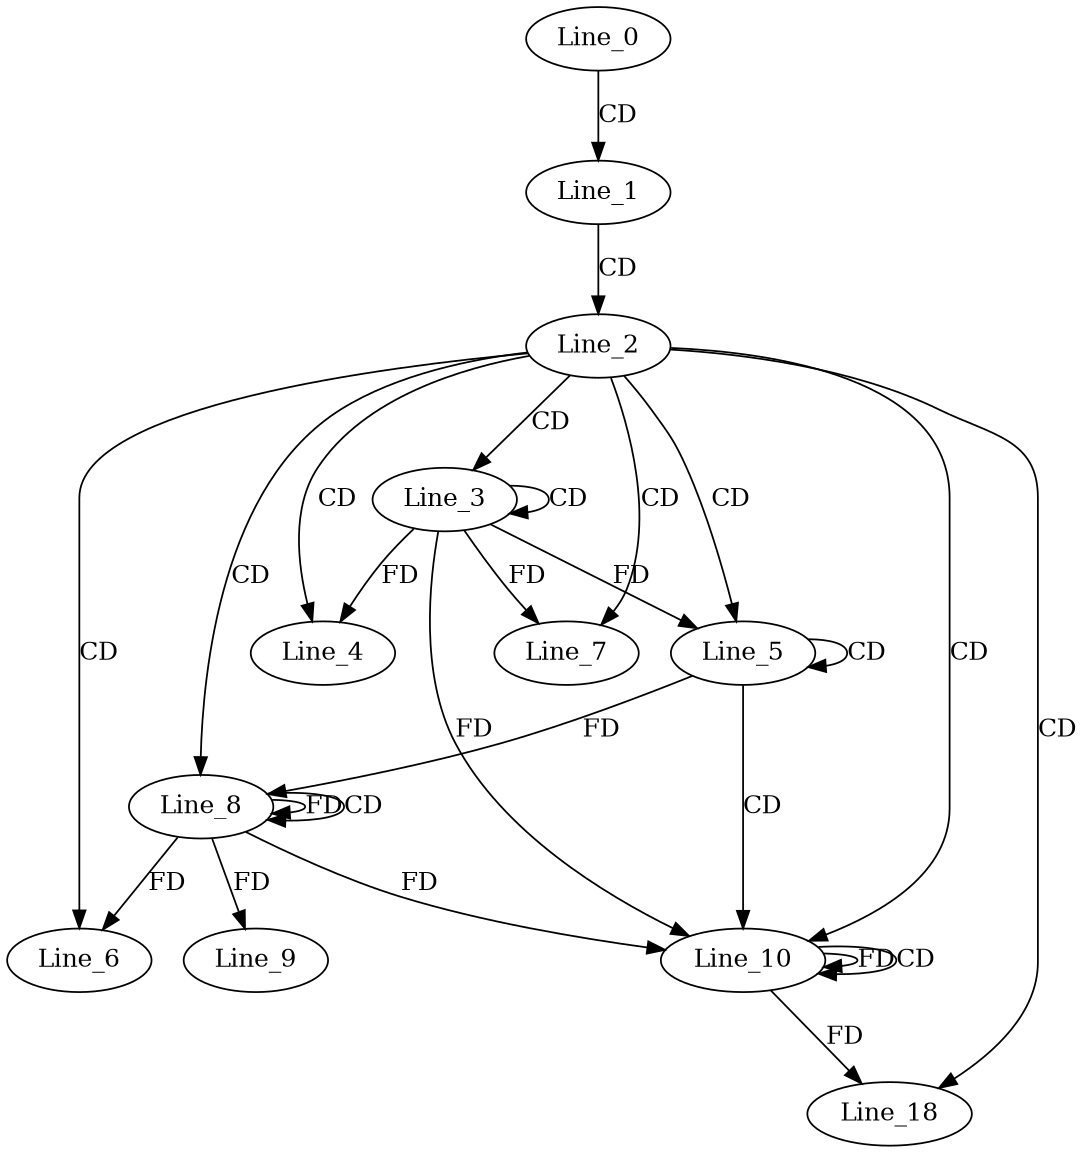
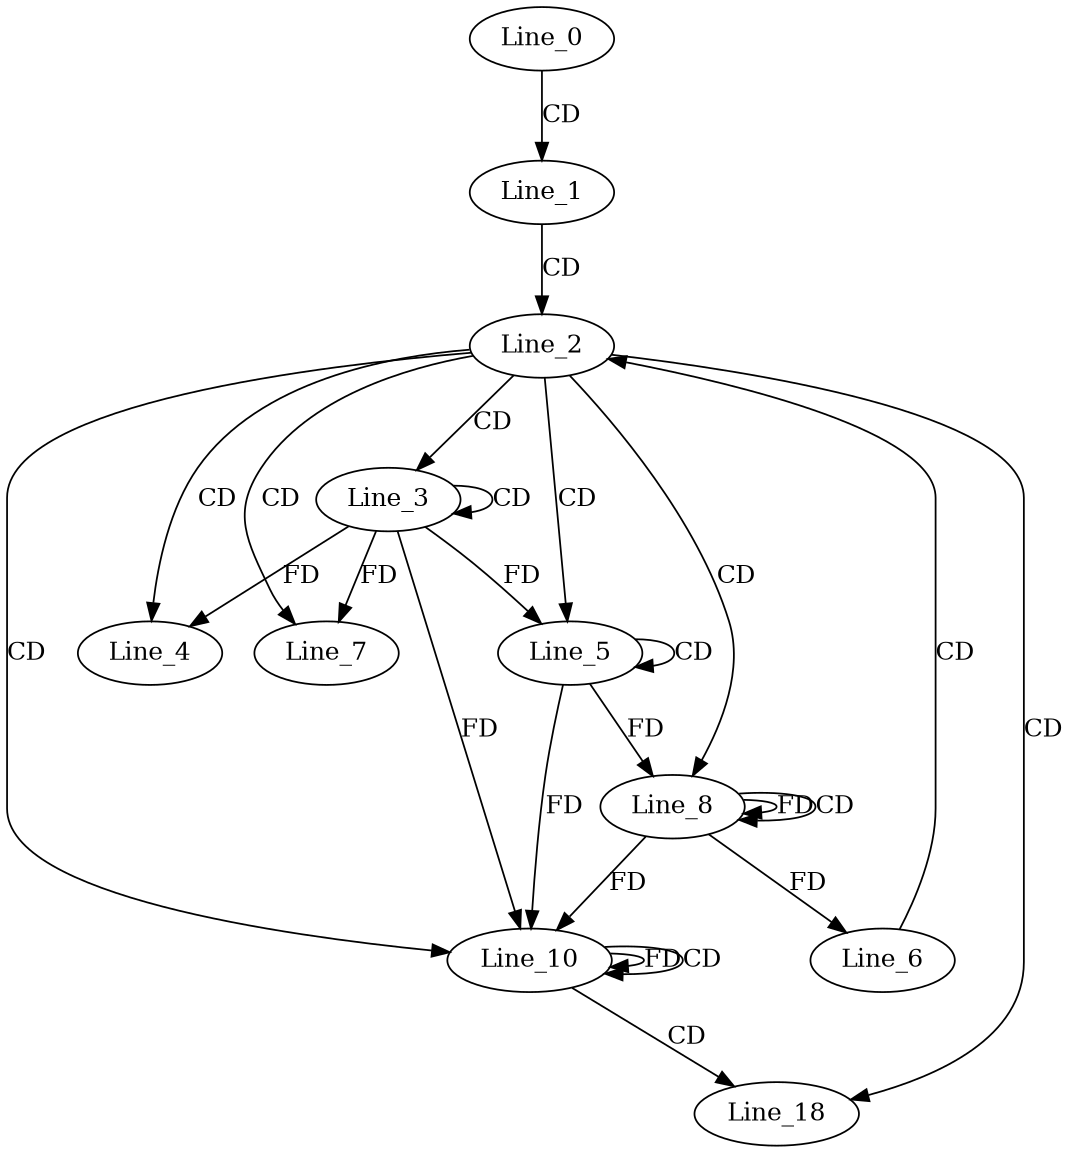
(96, 463) -> (936, 541)
(763, 807) -> (565, 807)
(256, 960) -> none
(845, 1037) -> (687, 1037)
